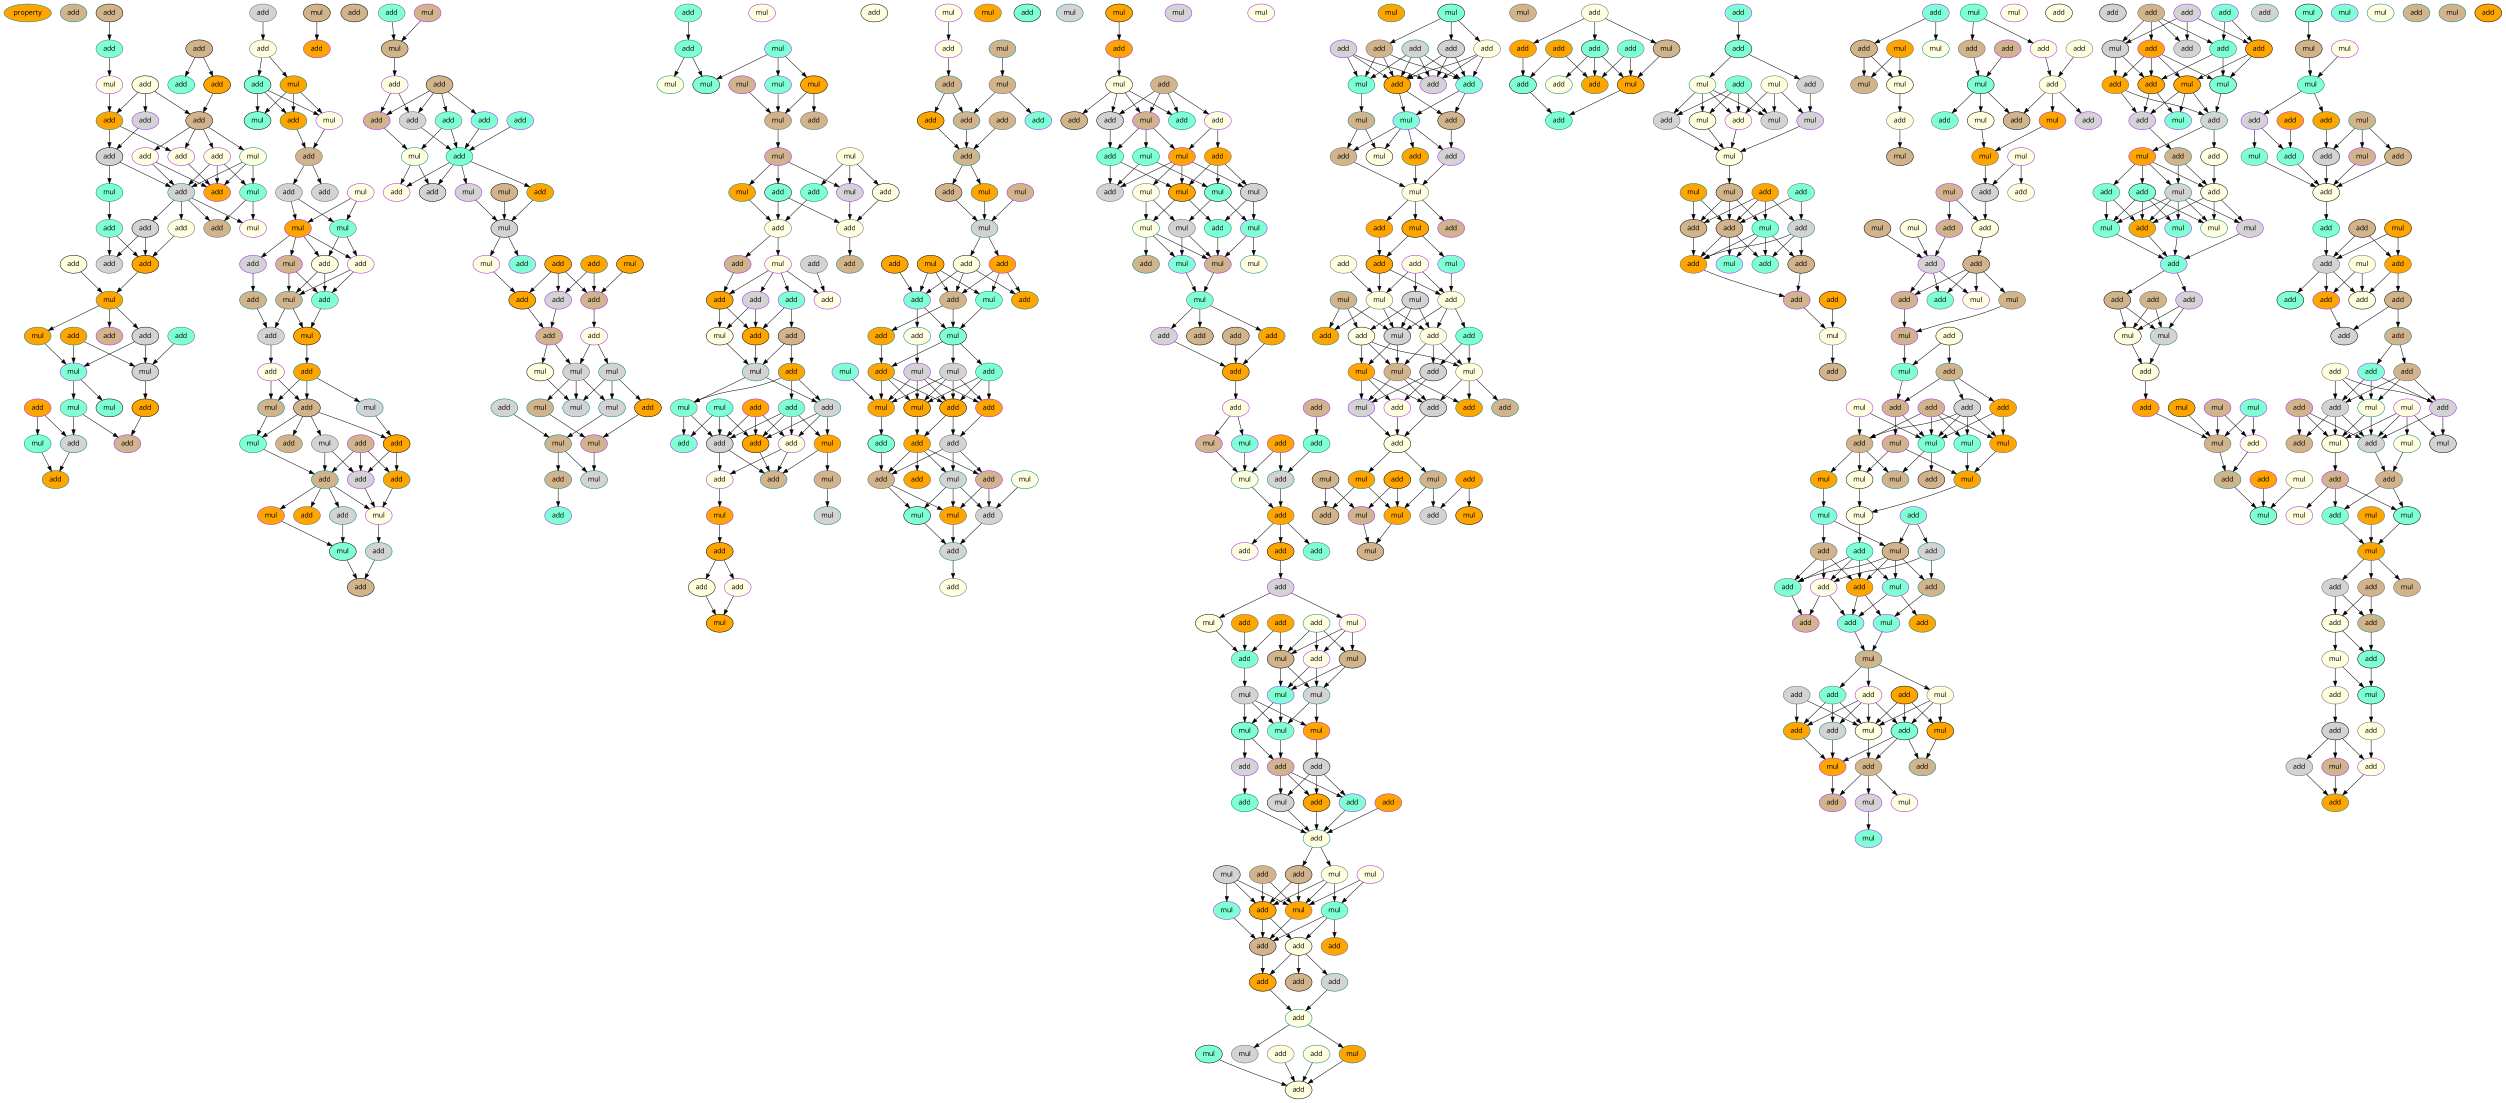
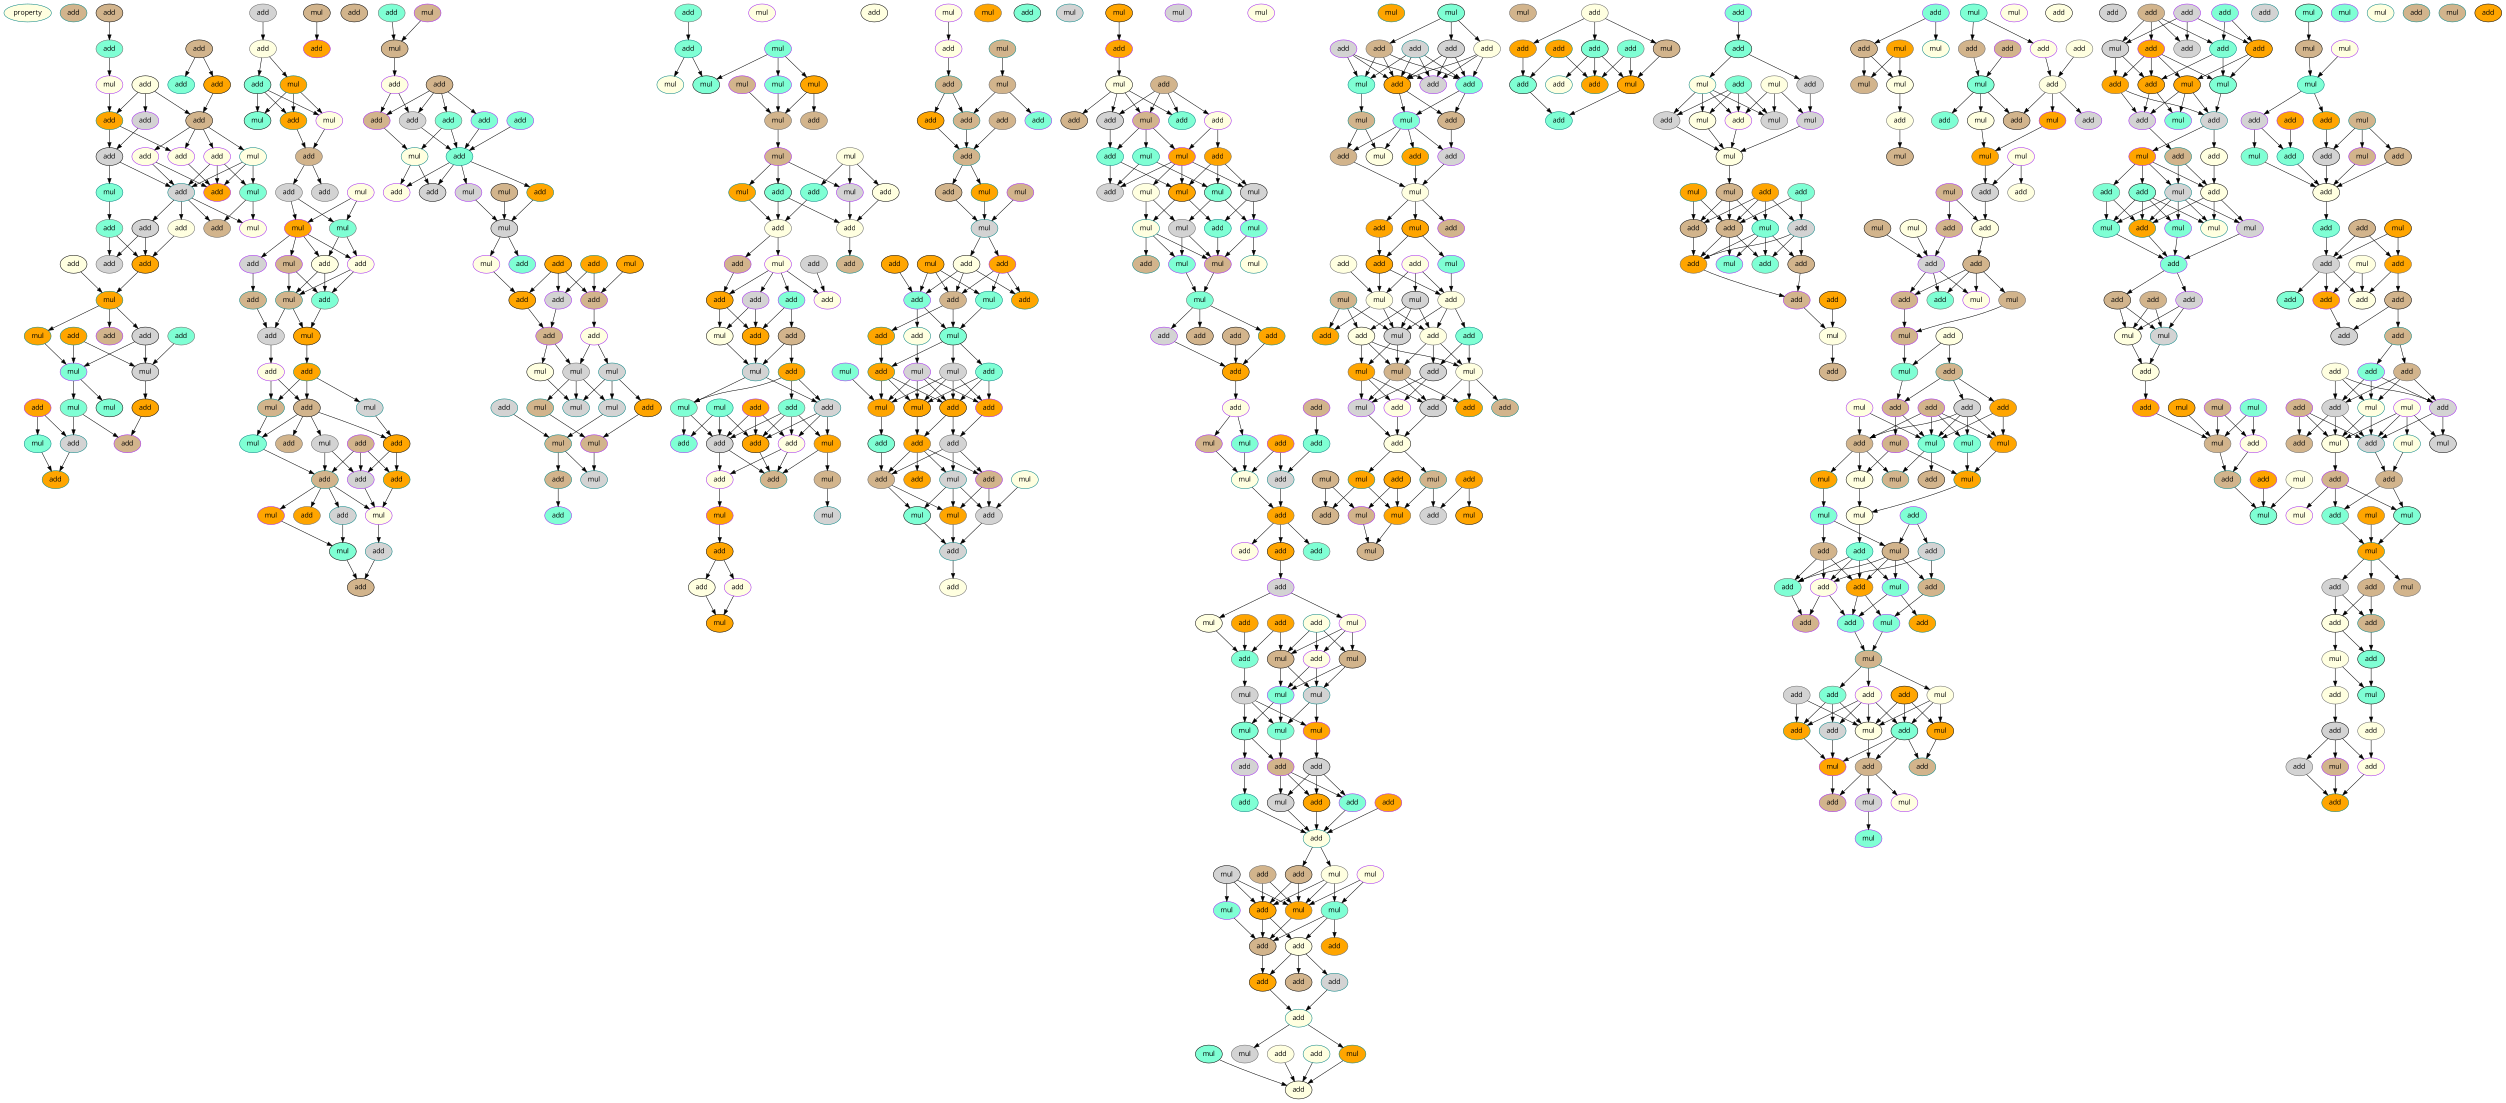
(28, 13) -> (28, 13)
